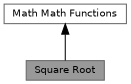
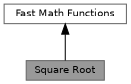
(65, 14) -> (65, 14)
